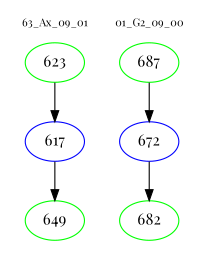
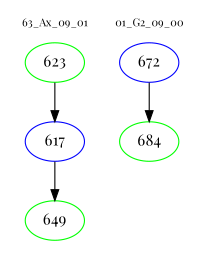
(149, 63) -> none
(149, 221) -> (149, 142)
